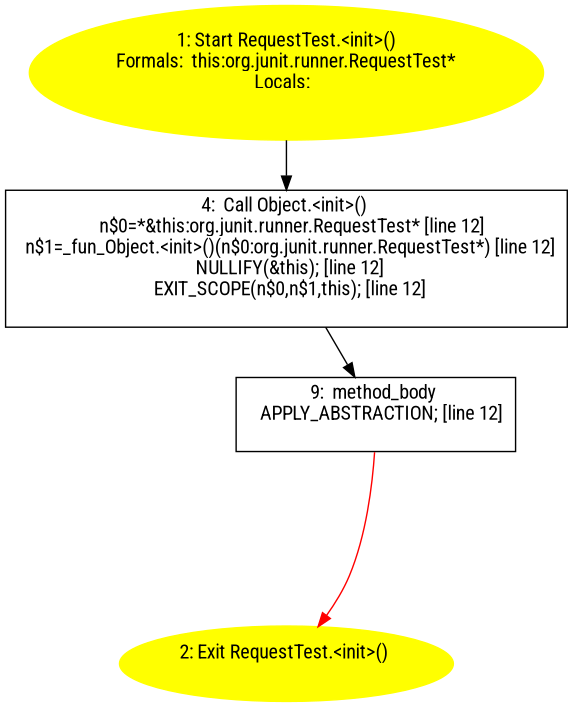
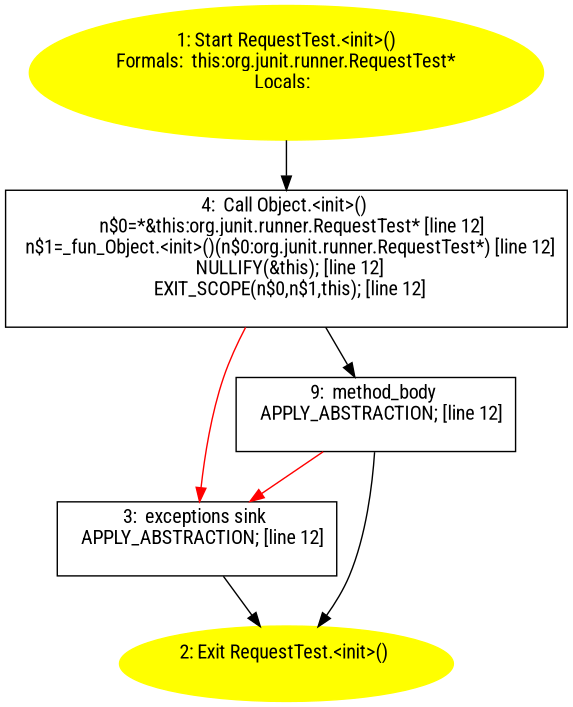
(362, 537) -> (362, 537)
none -> (197, 539)
